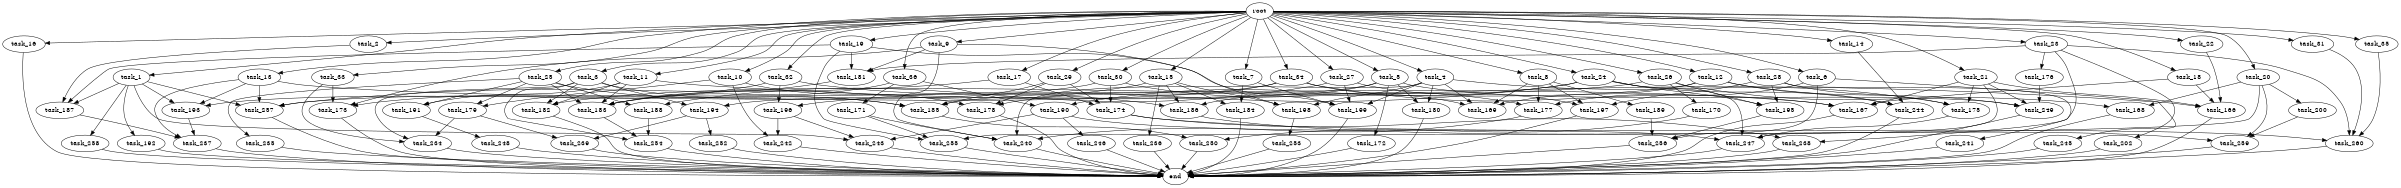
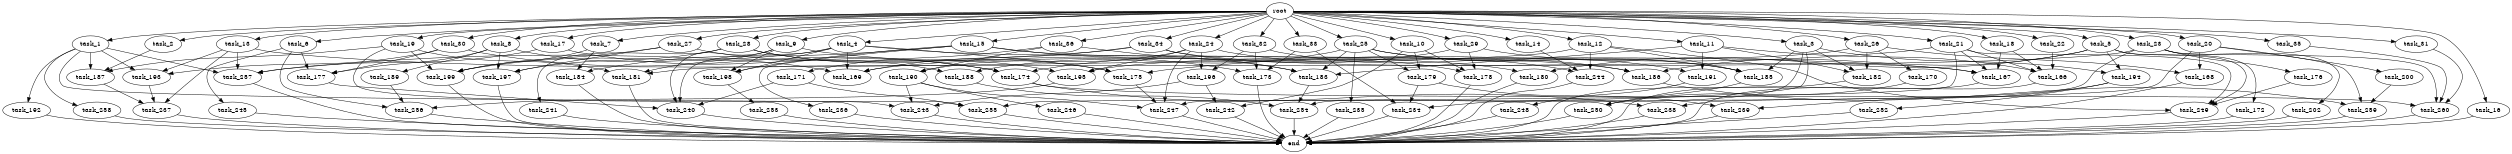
(722, 92) -> (944, 136)
